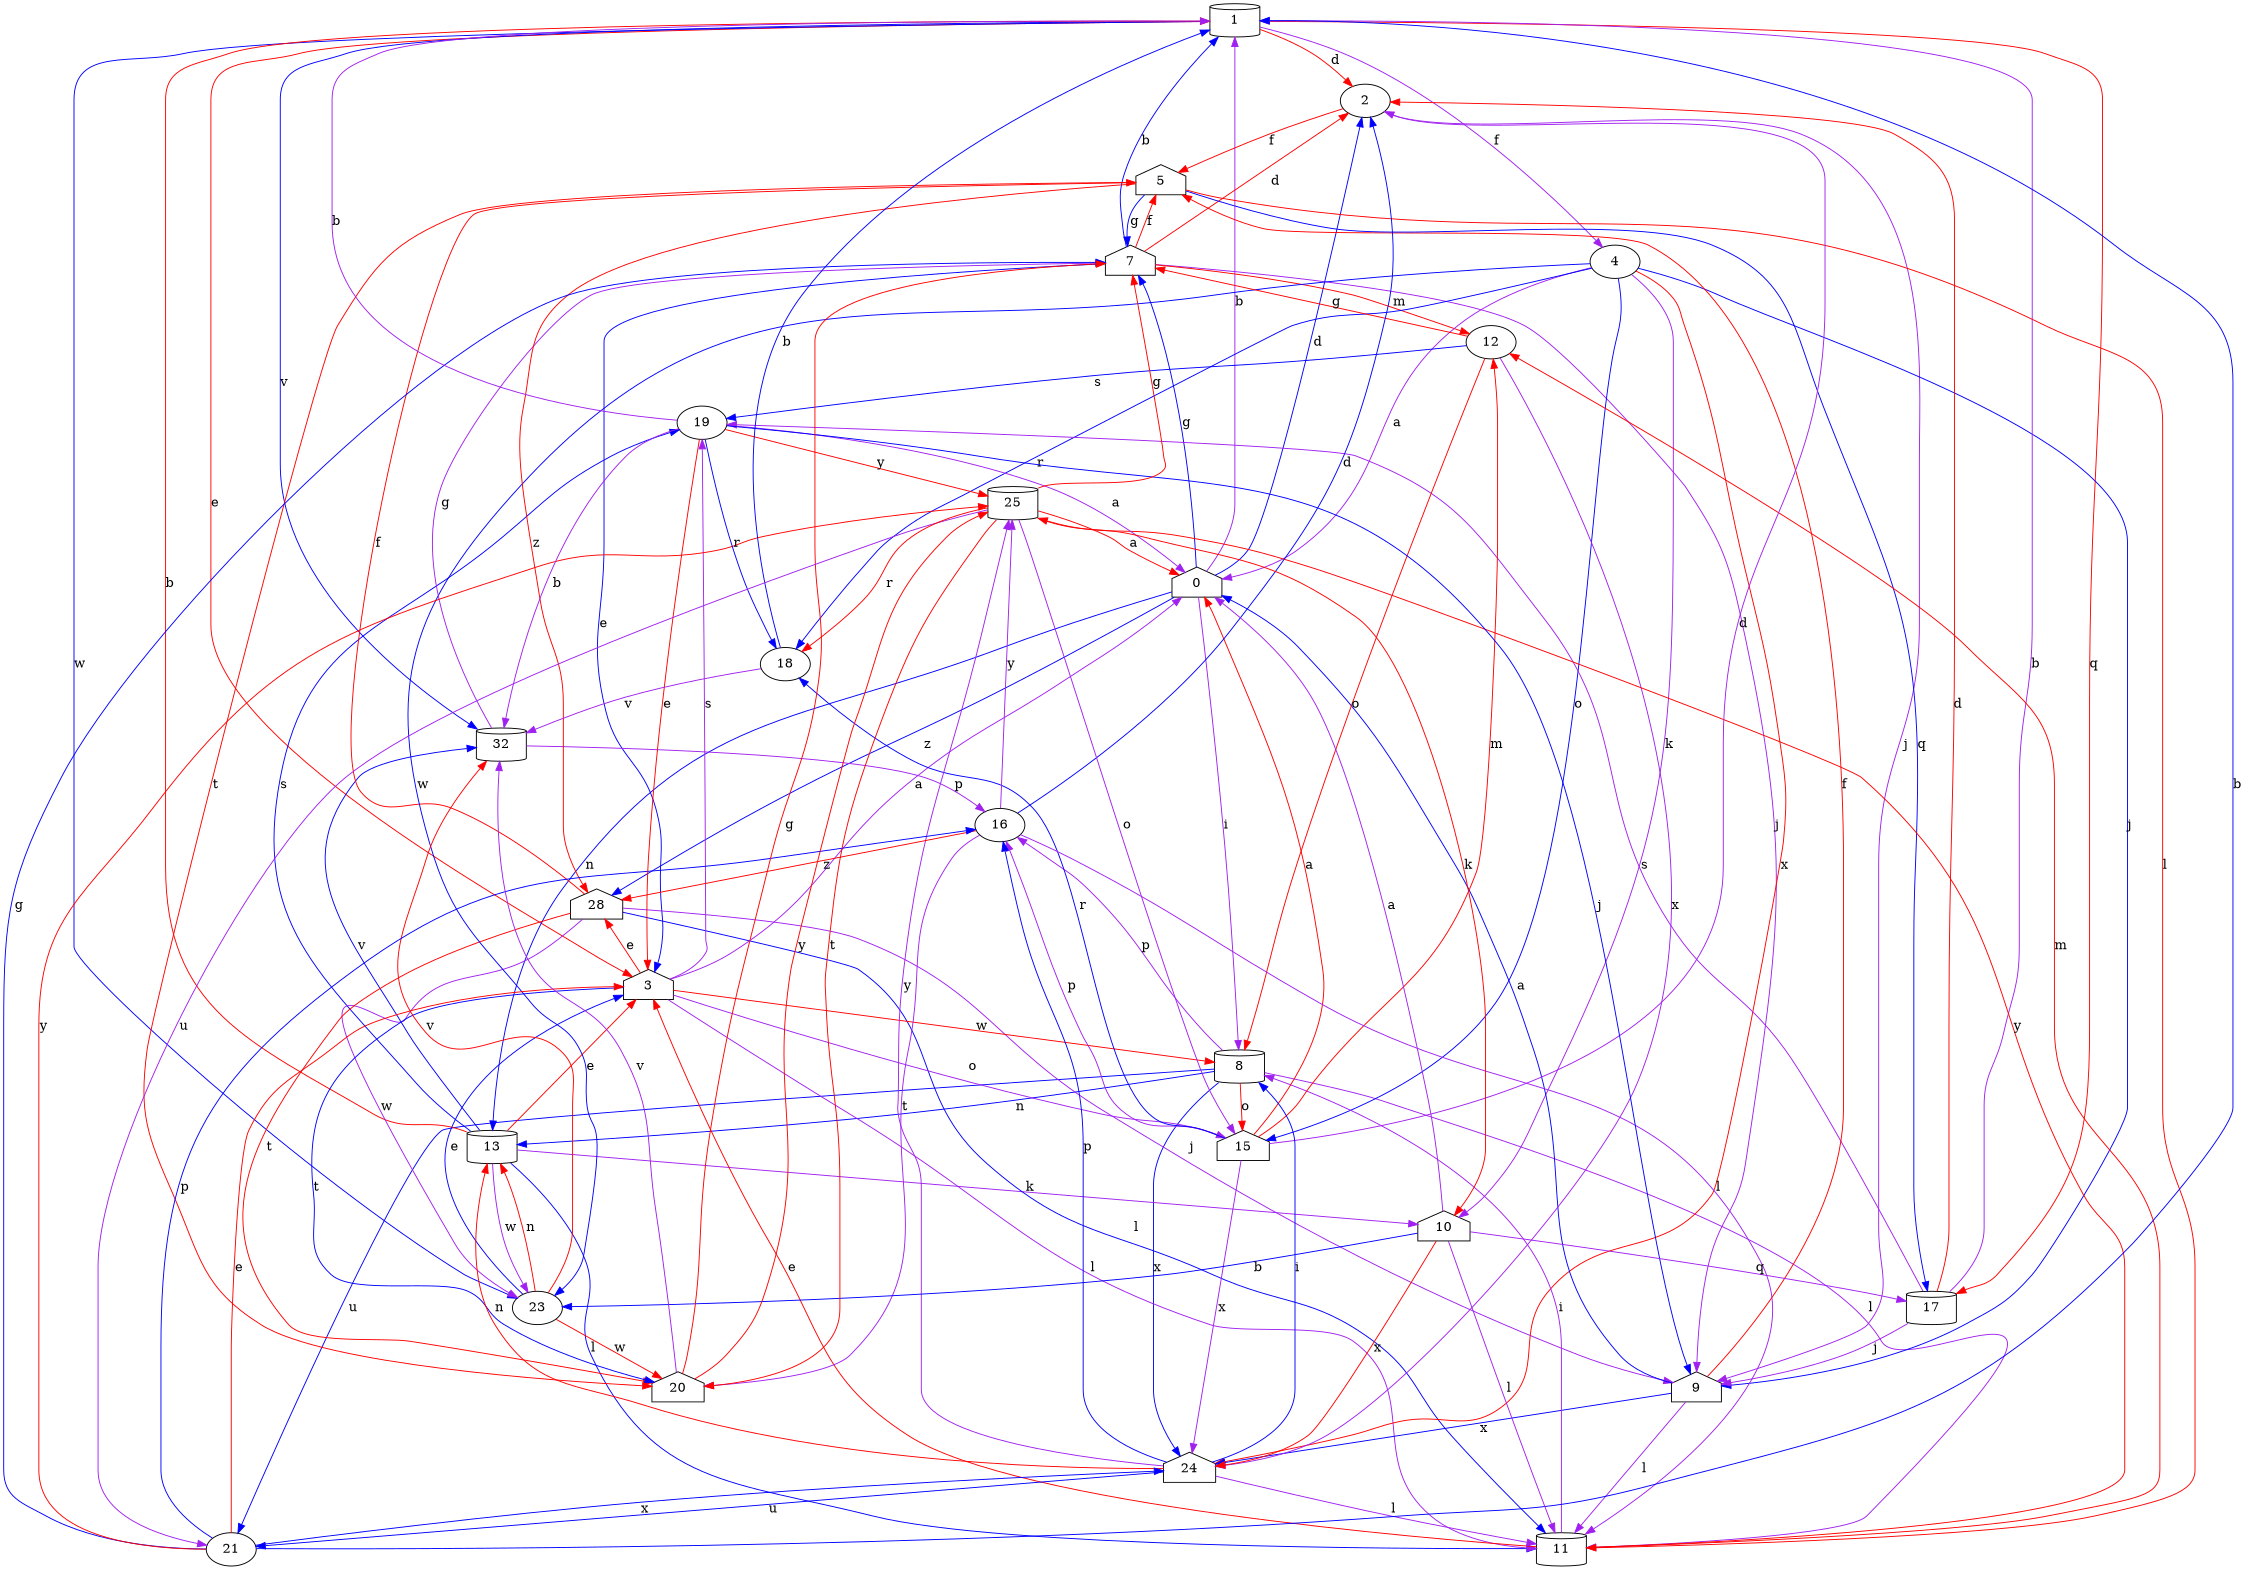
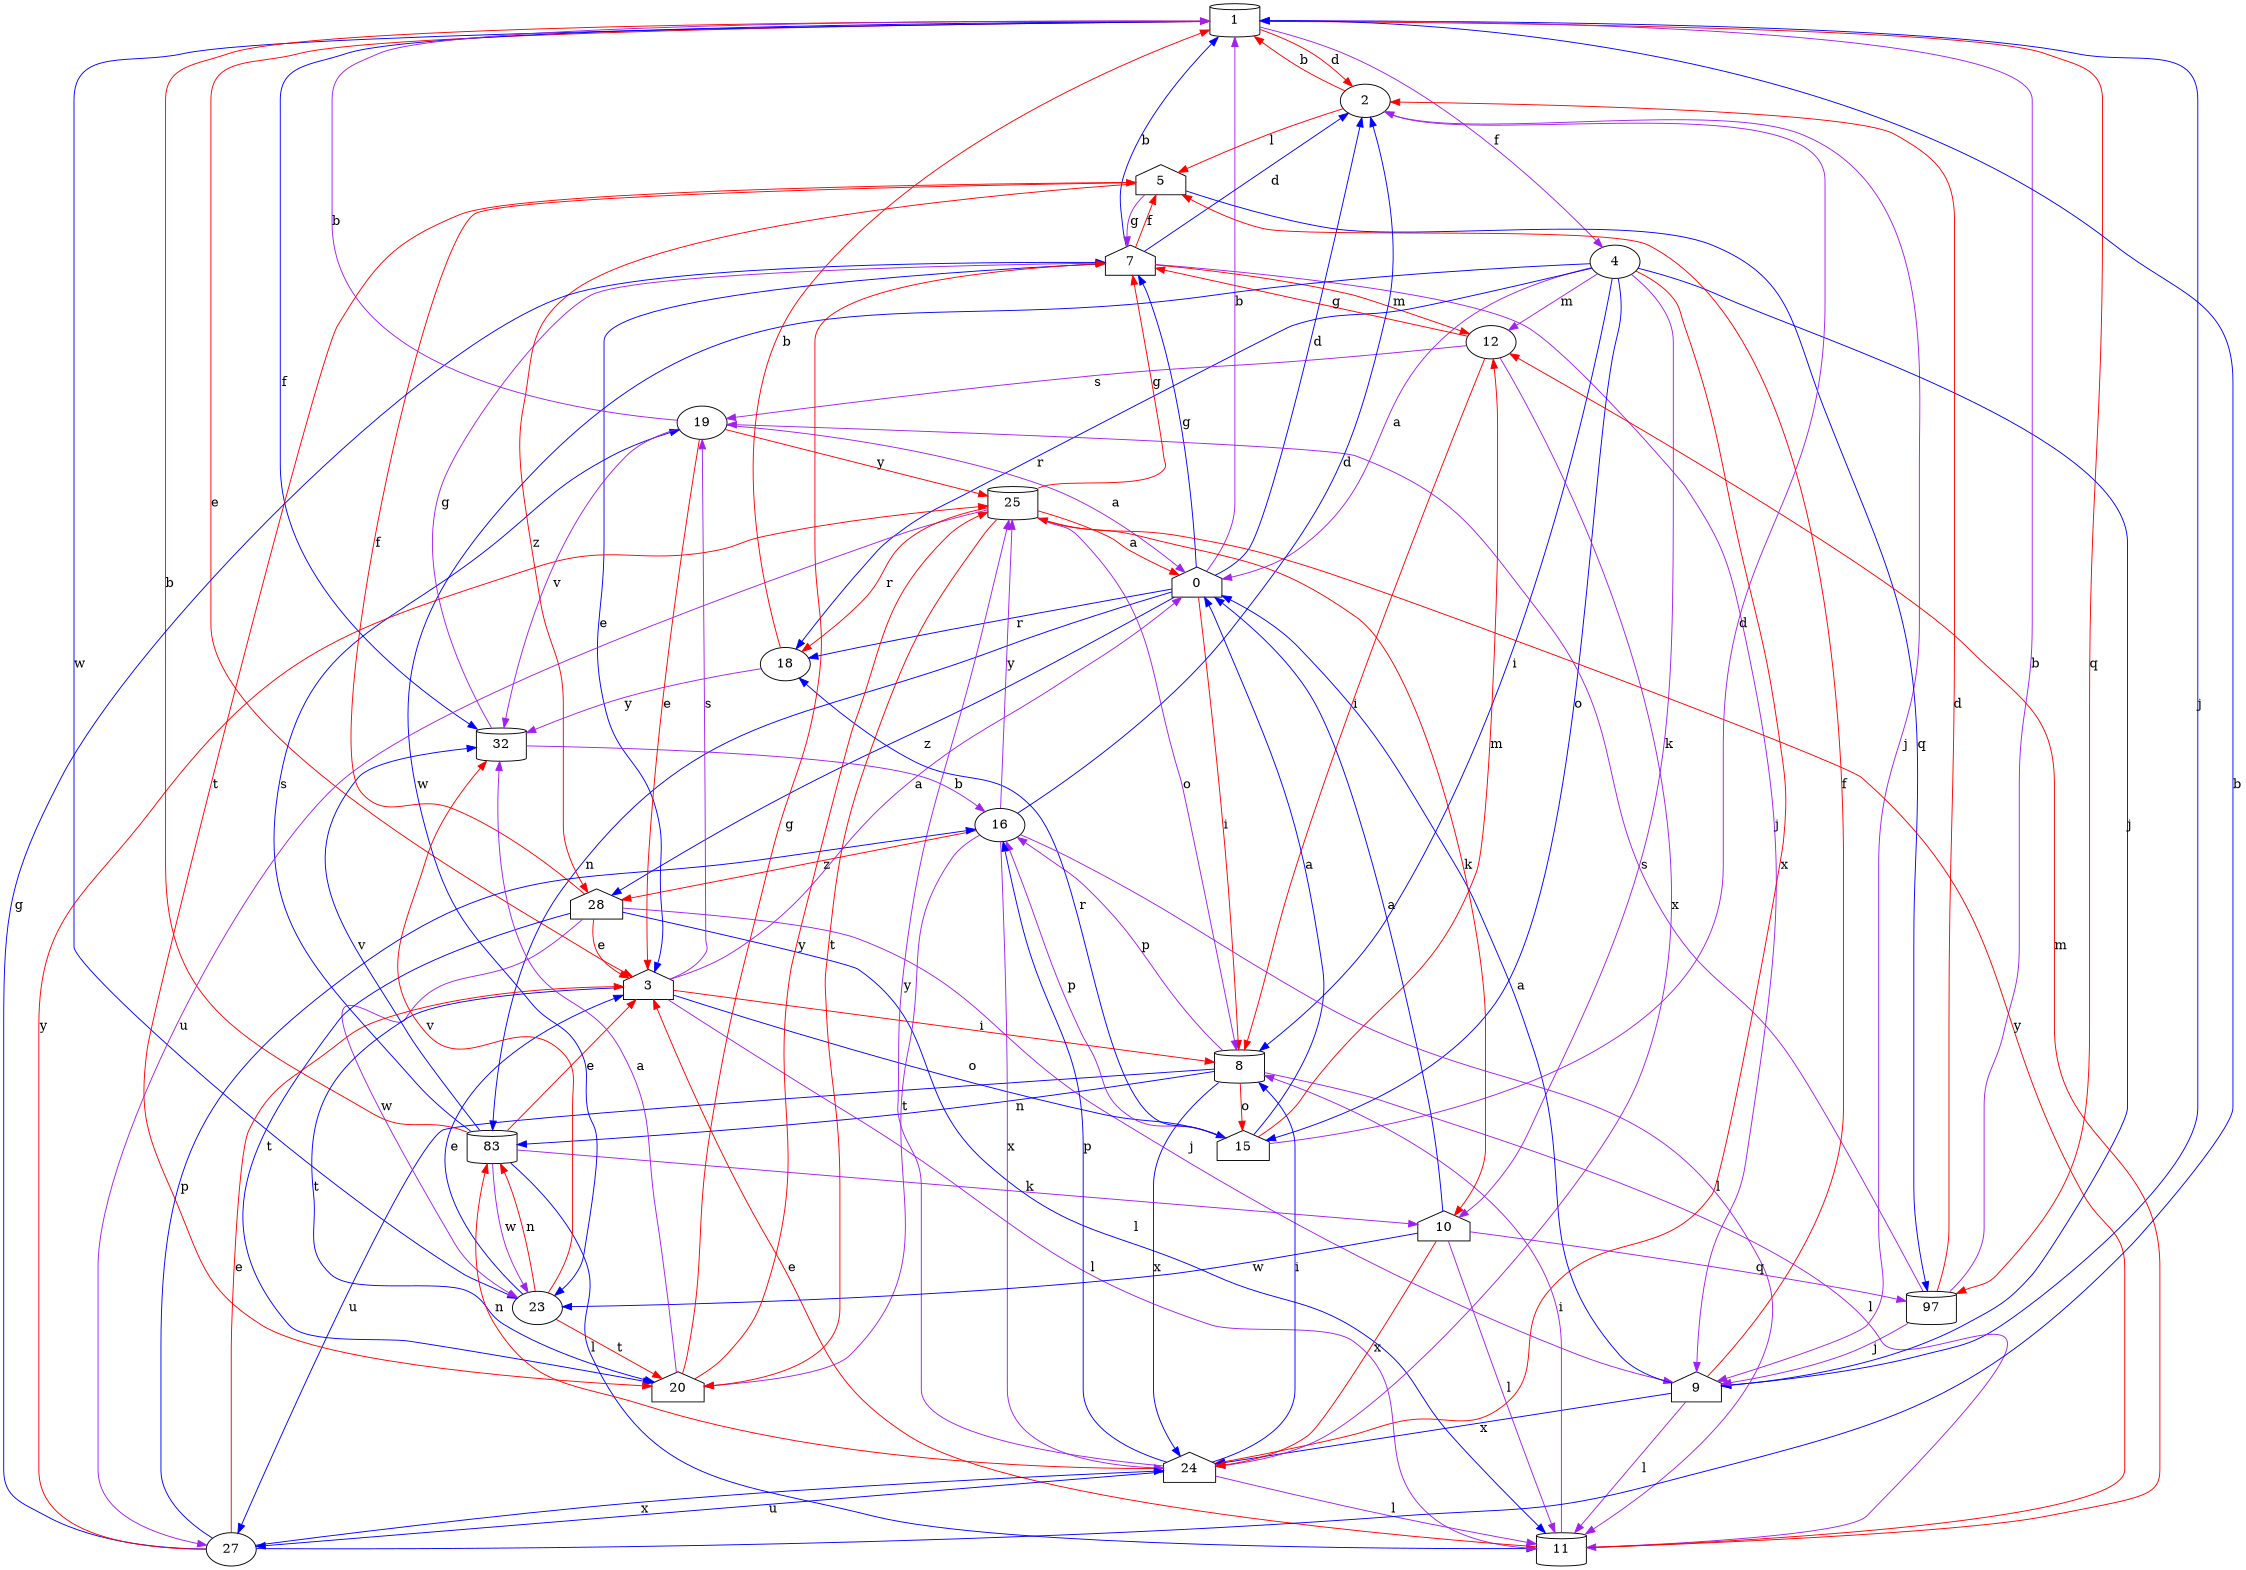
none -> (1302, 69)
(1272, 141) -> (1272, 141)
(1242, 185) -> (1242, 185)
(1131, 214) -> (1131, 214)
(841, 251) -> (841, 251)
none -> (1557, 299)
(1100, 375) -> (1100, 375)
(284, 382) -> (284, 382)
(729, 537) -> (995, 621)
(557, 584) -> (557, 584)
(1472, 617) -> (2198, 412)
none -> (1505, 671)
(629, 704) -> (629, 704)
(1356, 704) -> (1356, 704)
(2163, 735) -> none
(959, 785) -> (959, 785)
(1222, 819) -> (1222, 819)
(1118, 825) -> (1174, 757)
(1306, 872) -> (1306, 872)
(1379, 887) -> (1379, 887)
(625, 950) -> (596, 948)
(982, 1026) -> (982, 1026)
(641, 1067) -> (641, 1067)
(943, 1075) -> (943, 1075)
(492, 1147) -> (492, 1147)
(244, 1217) -> (244, 1217)
(1258, 1268) -> (1258, 1268)
(1217, 1302) -> (1007, 1207)
(1931, 1308) -> (1931, 1308)
(620, 1348) -> (620, 1348)
(231, 1549) -> (231, 1549)
